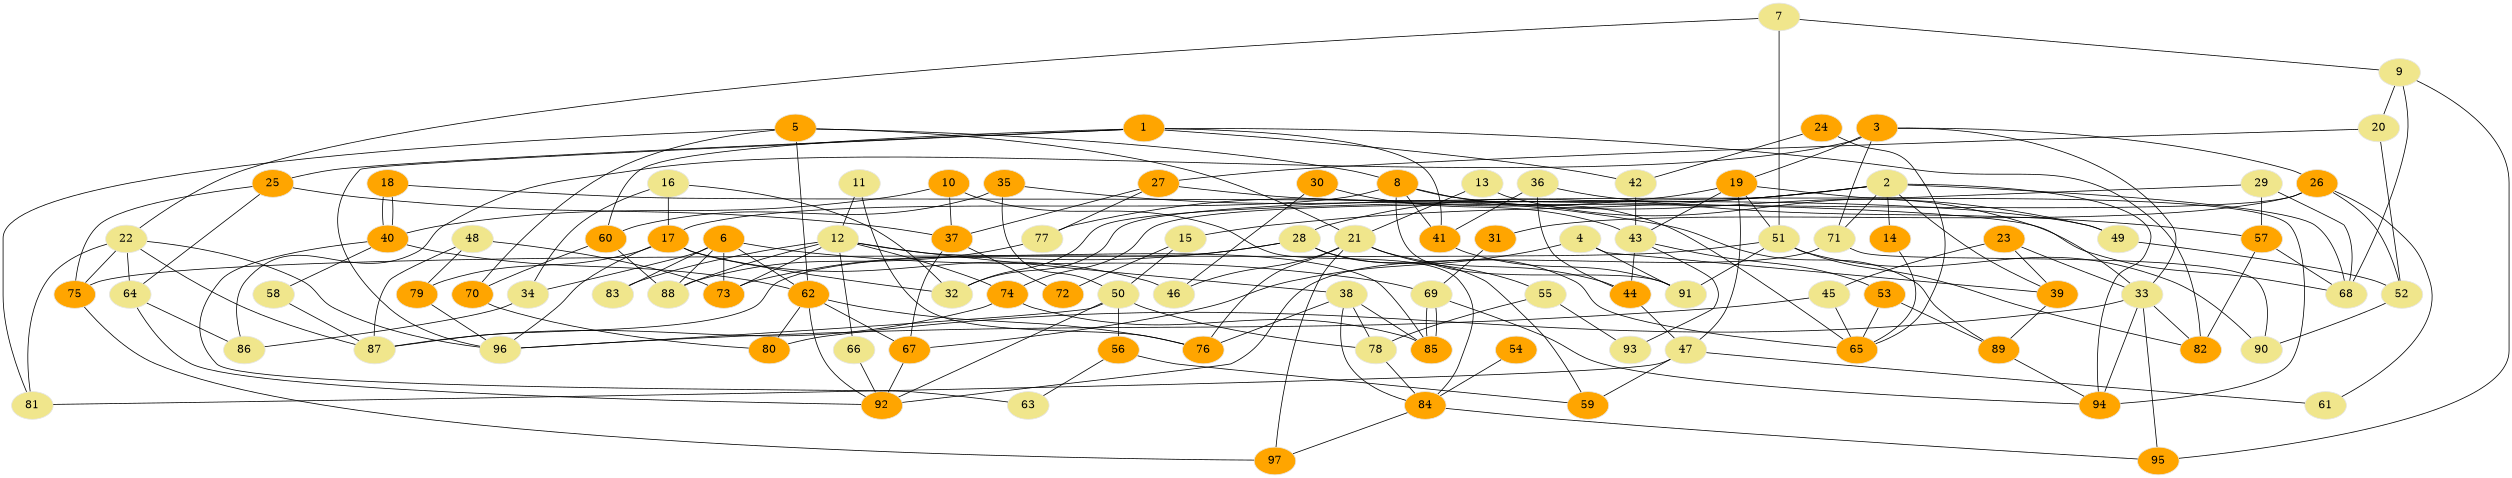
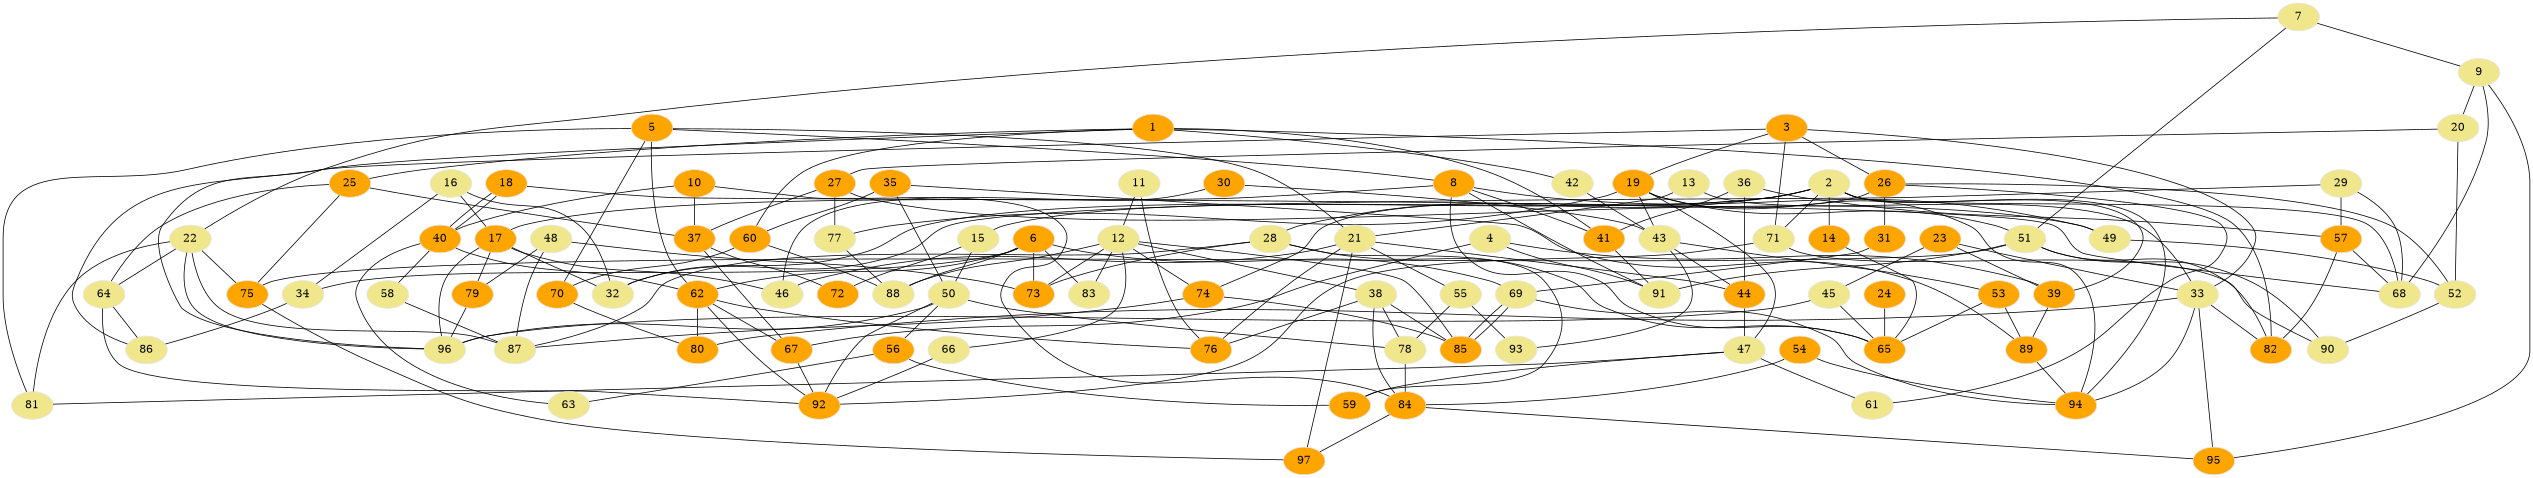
(1692, 166) -> none
none -> (1983, 394)
